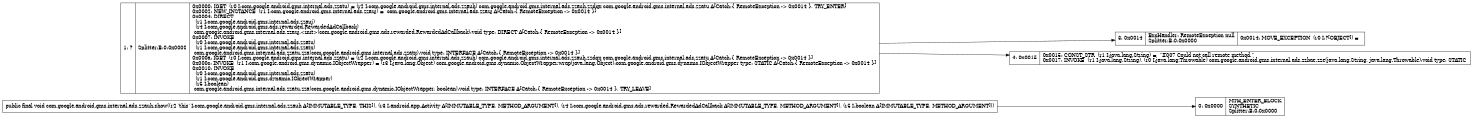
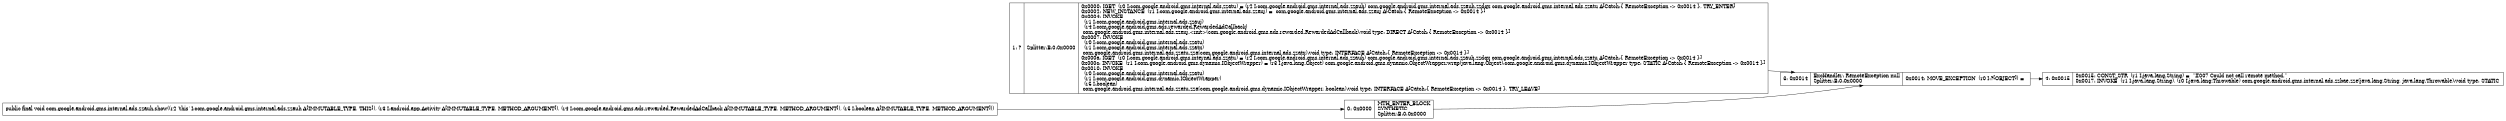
(215, 17) -> (1104, 17)
(943, 54) -> (2035, 79)
none -> (1647, 104)
